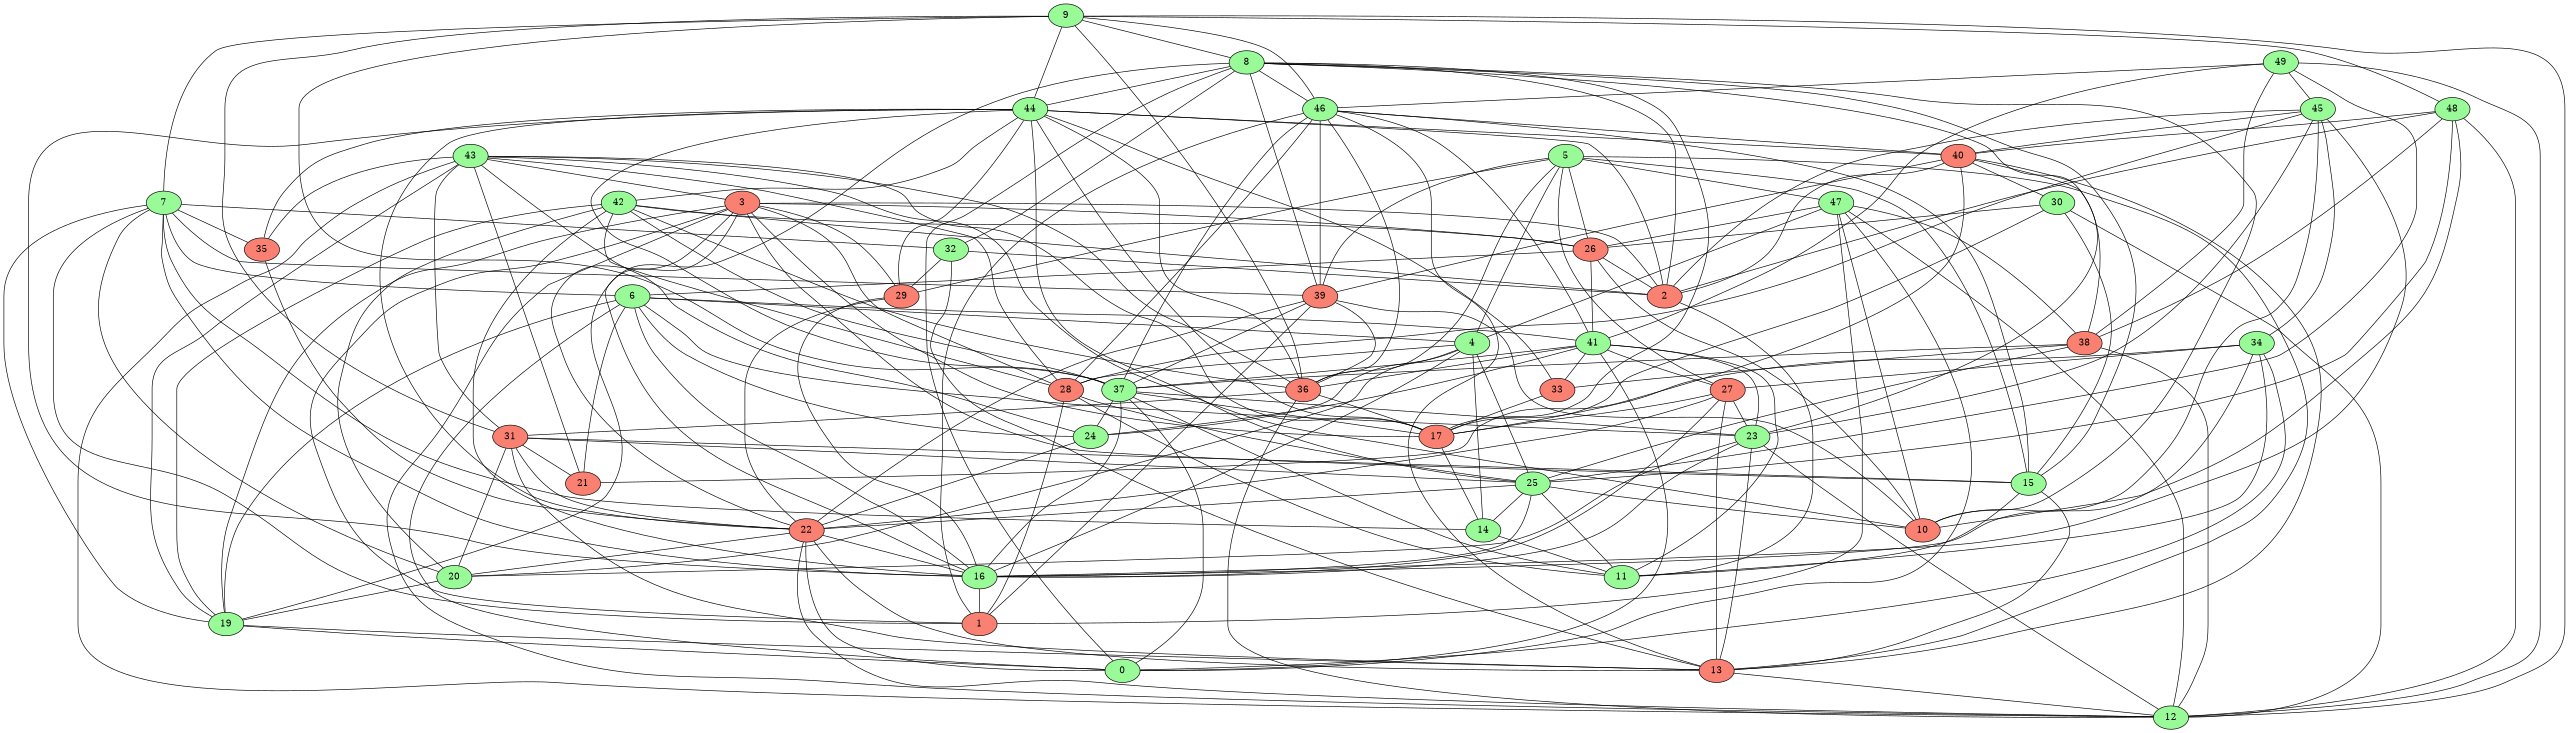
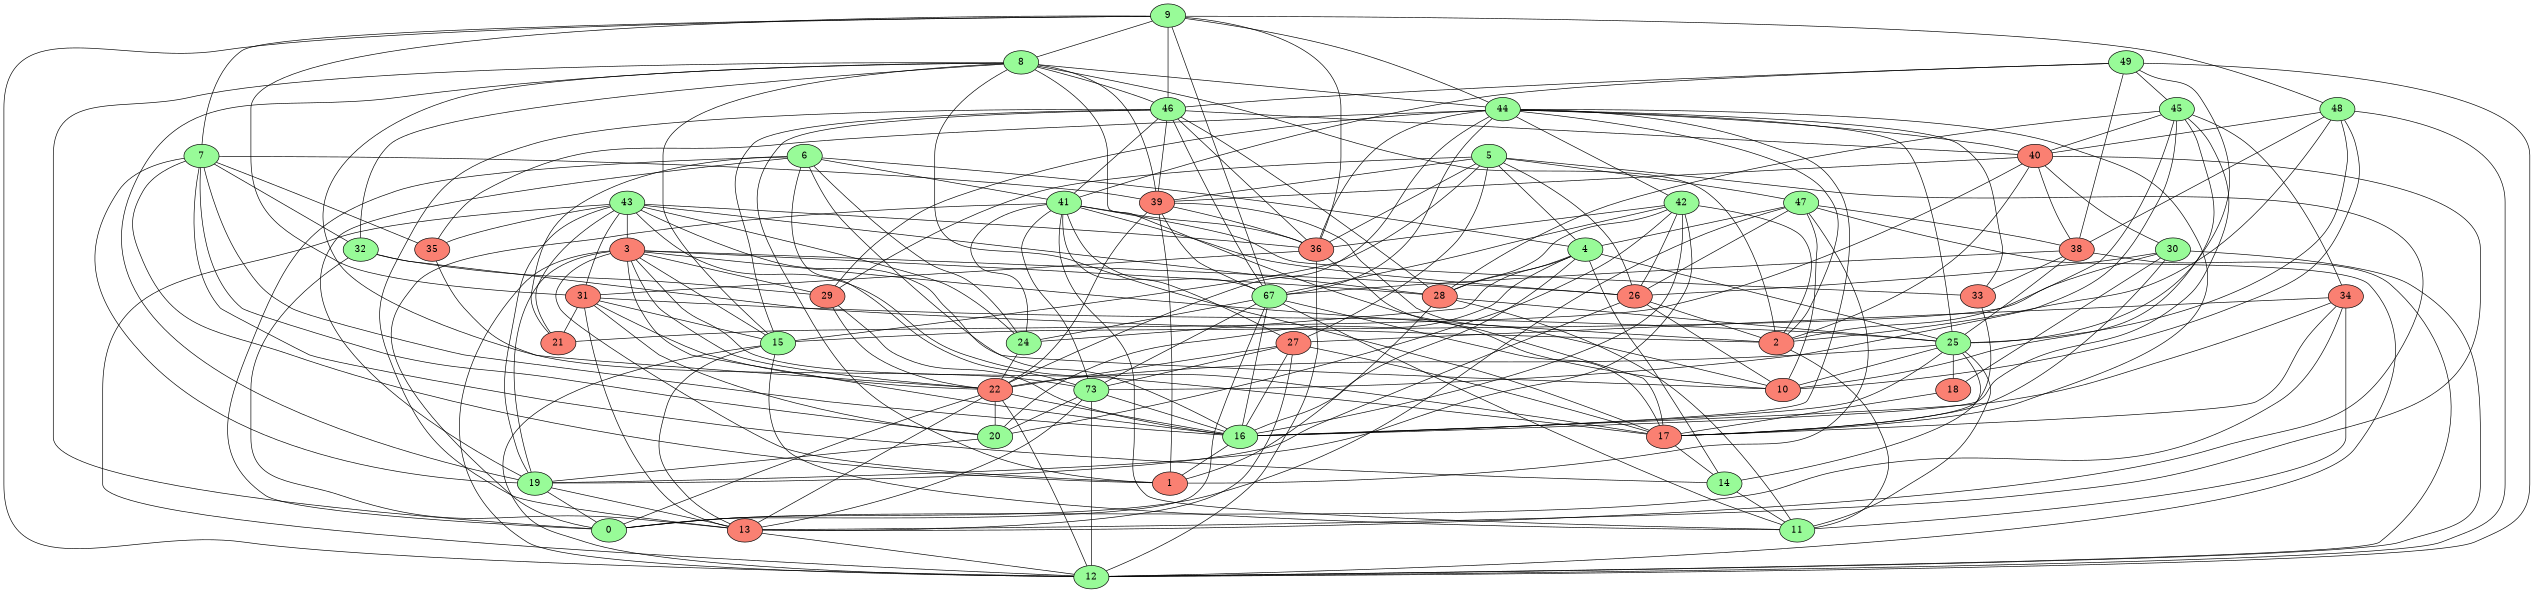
(1135, 272) -> (1101, 468)
(375, 286) -> none
(2257, 343) -> (2346, 296)
(1119, 390) -> (1269, 296)
none -> (1953, 390)
(1752, 437) -> (1091, 390)
none -> (597, 545)
